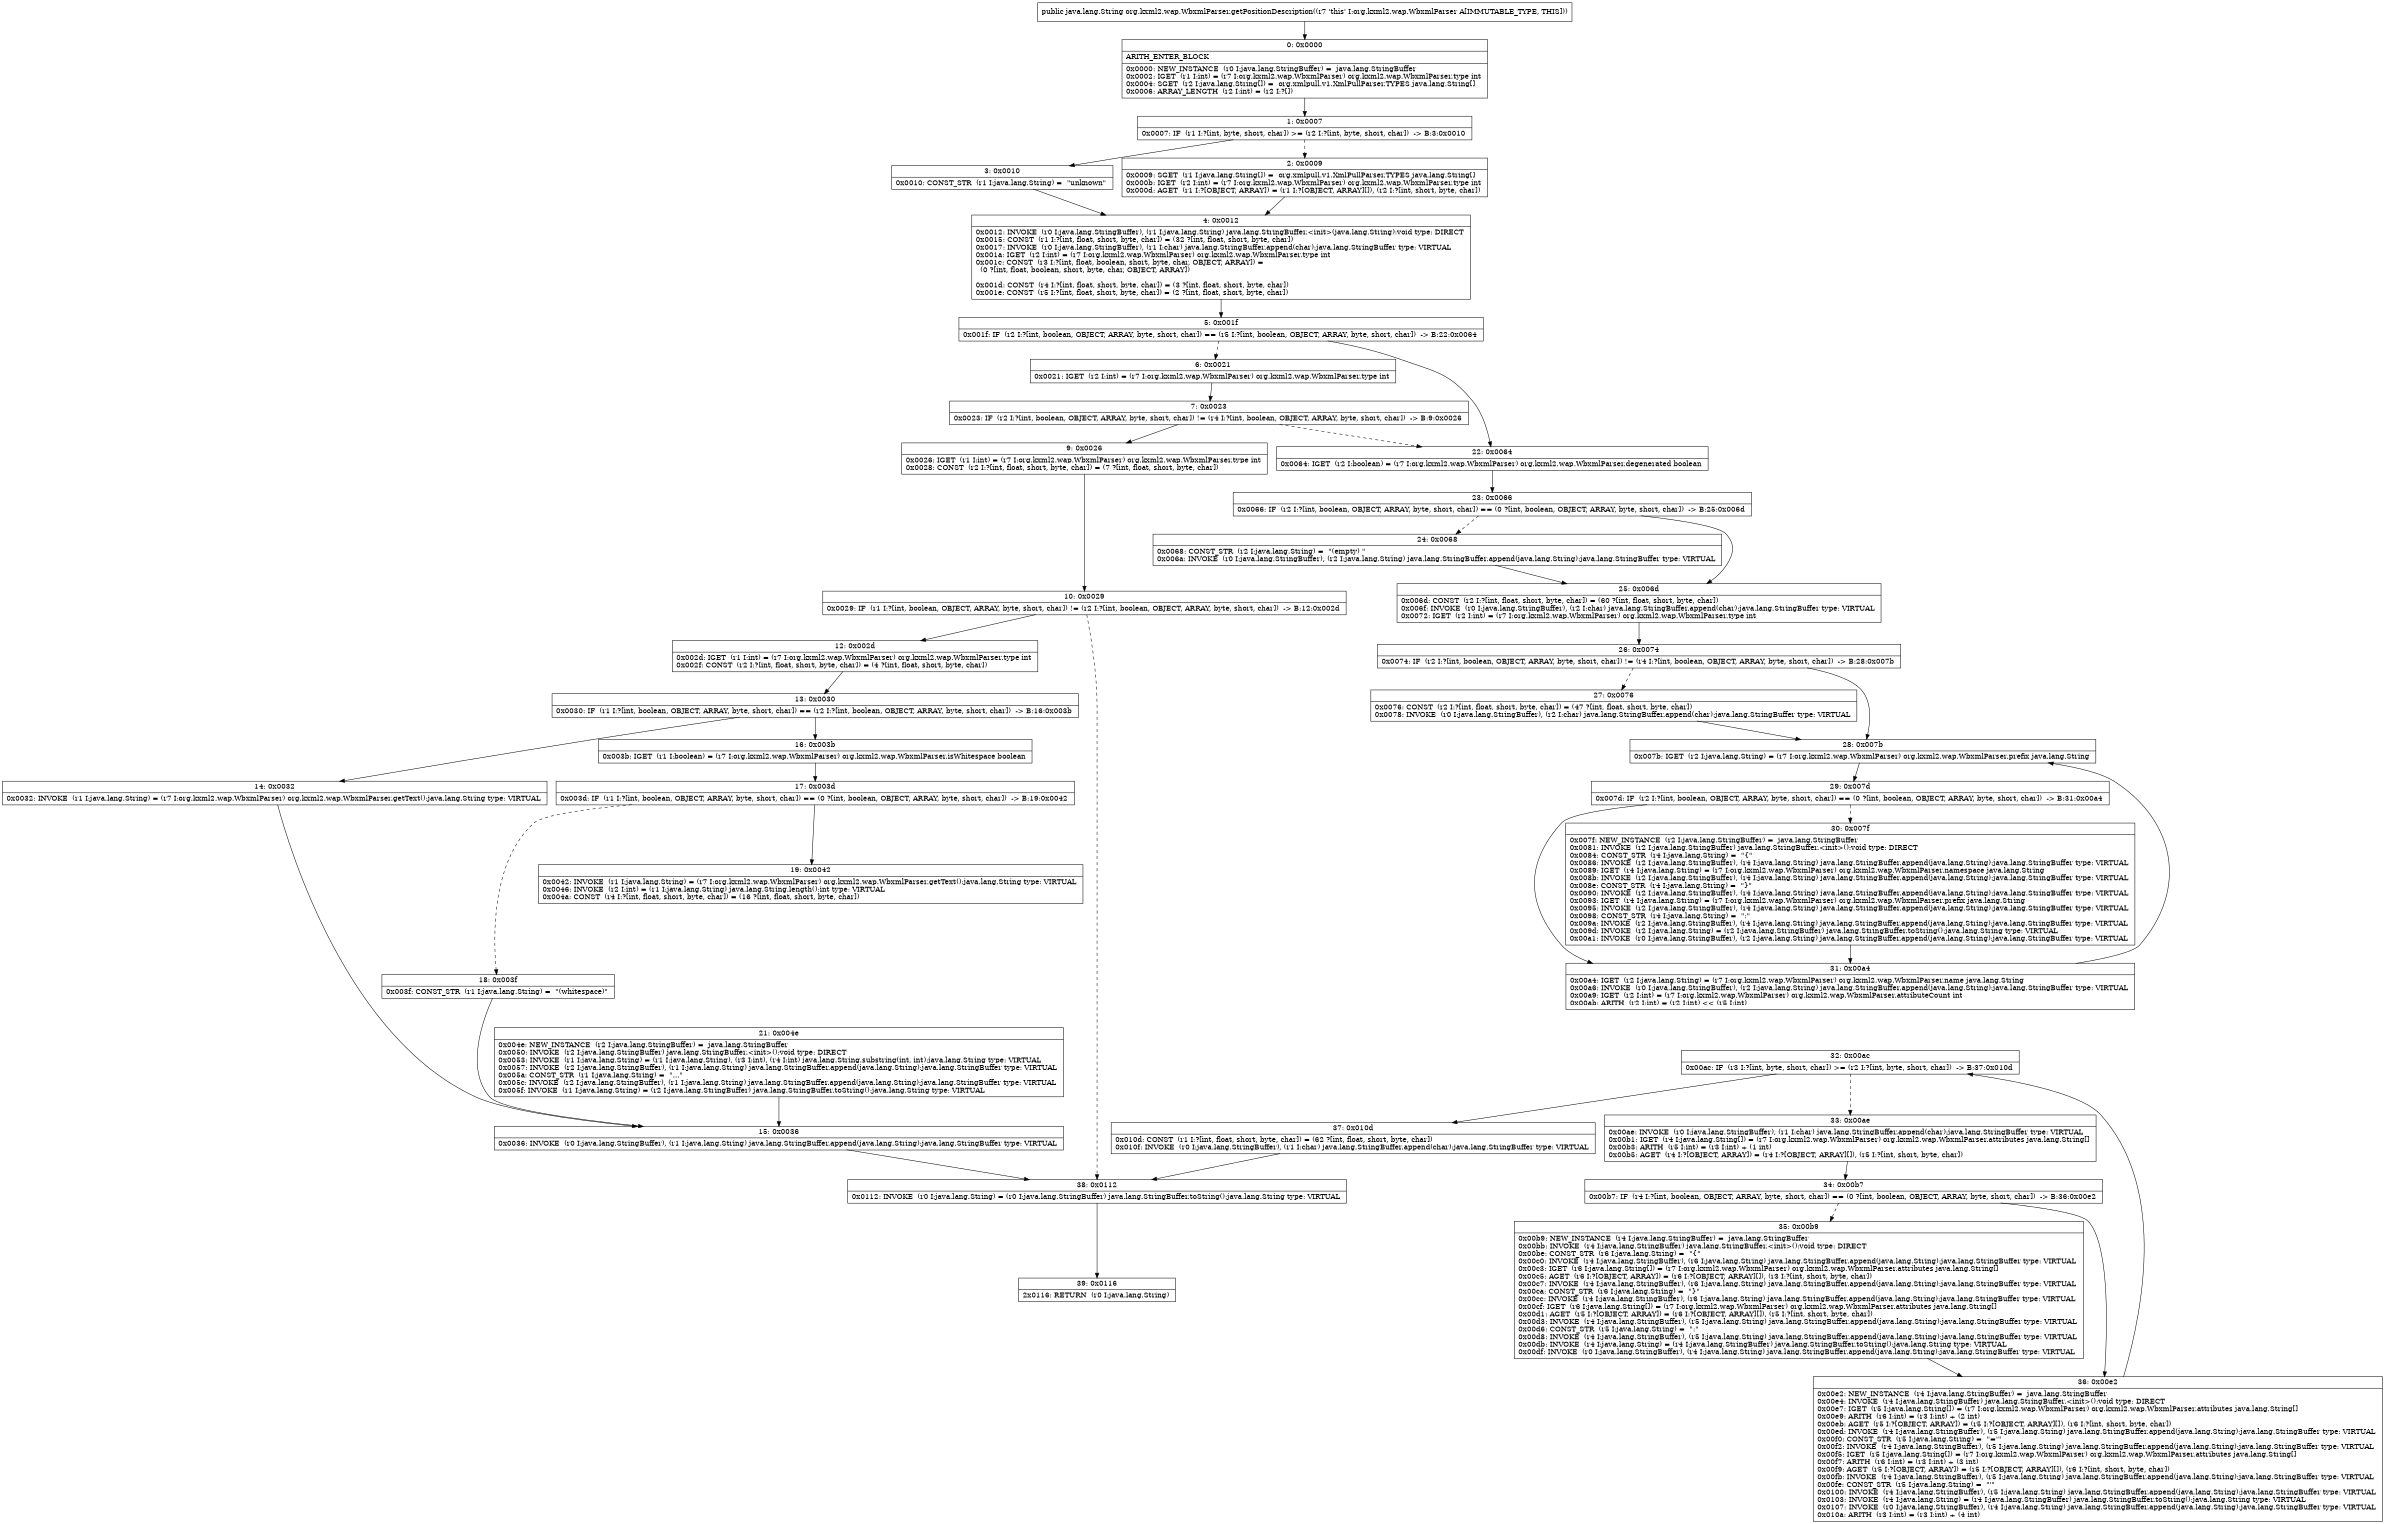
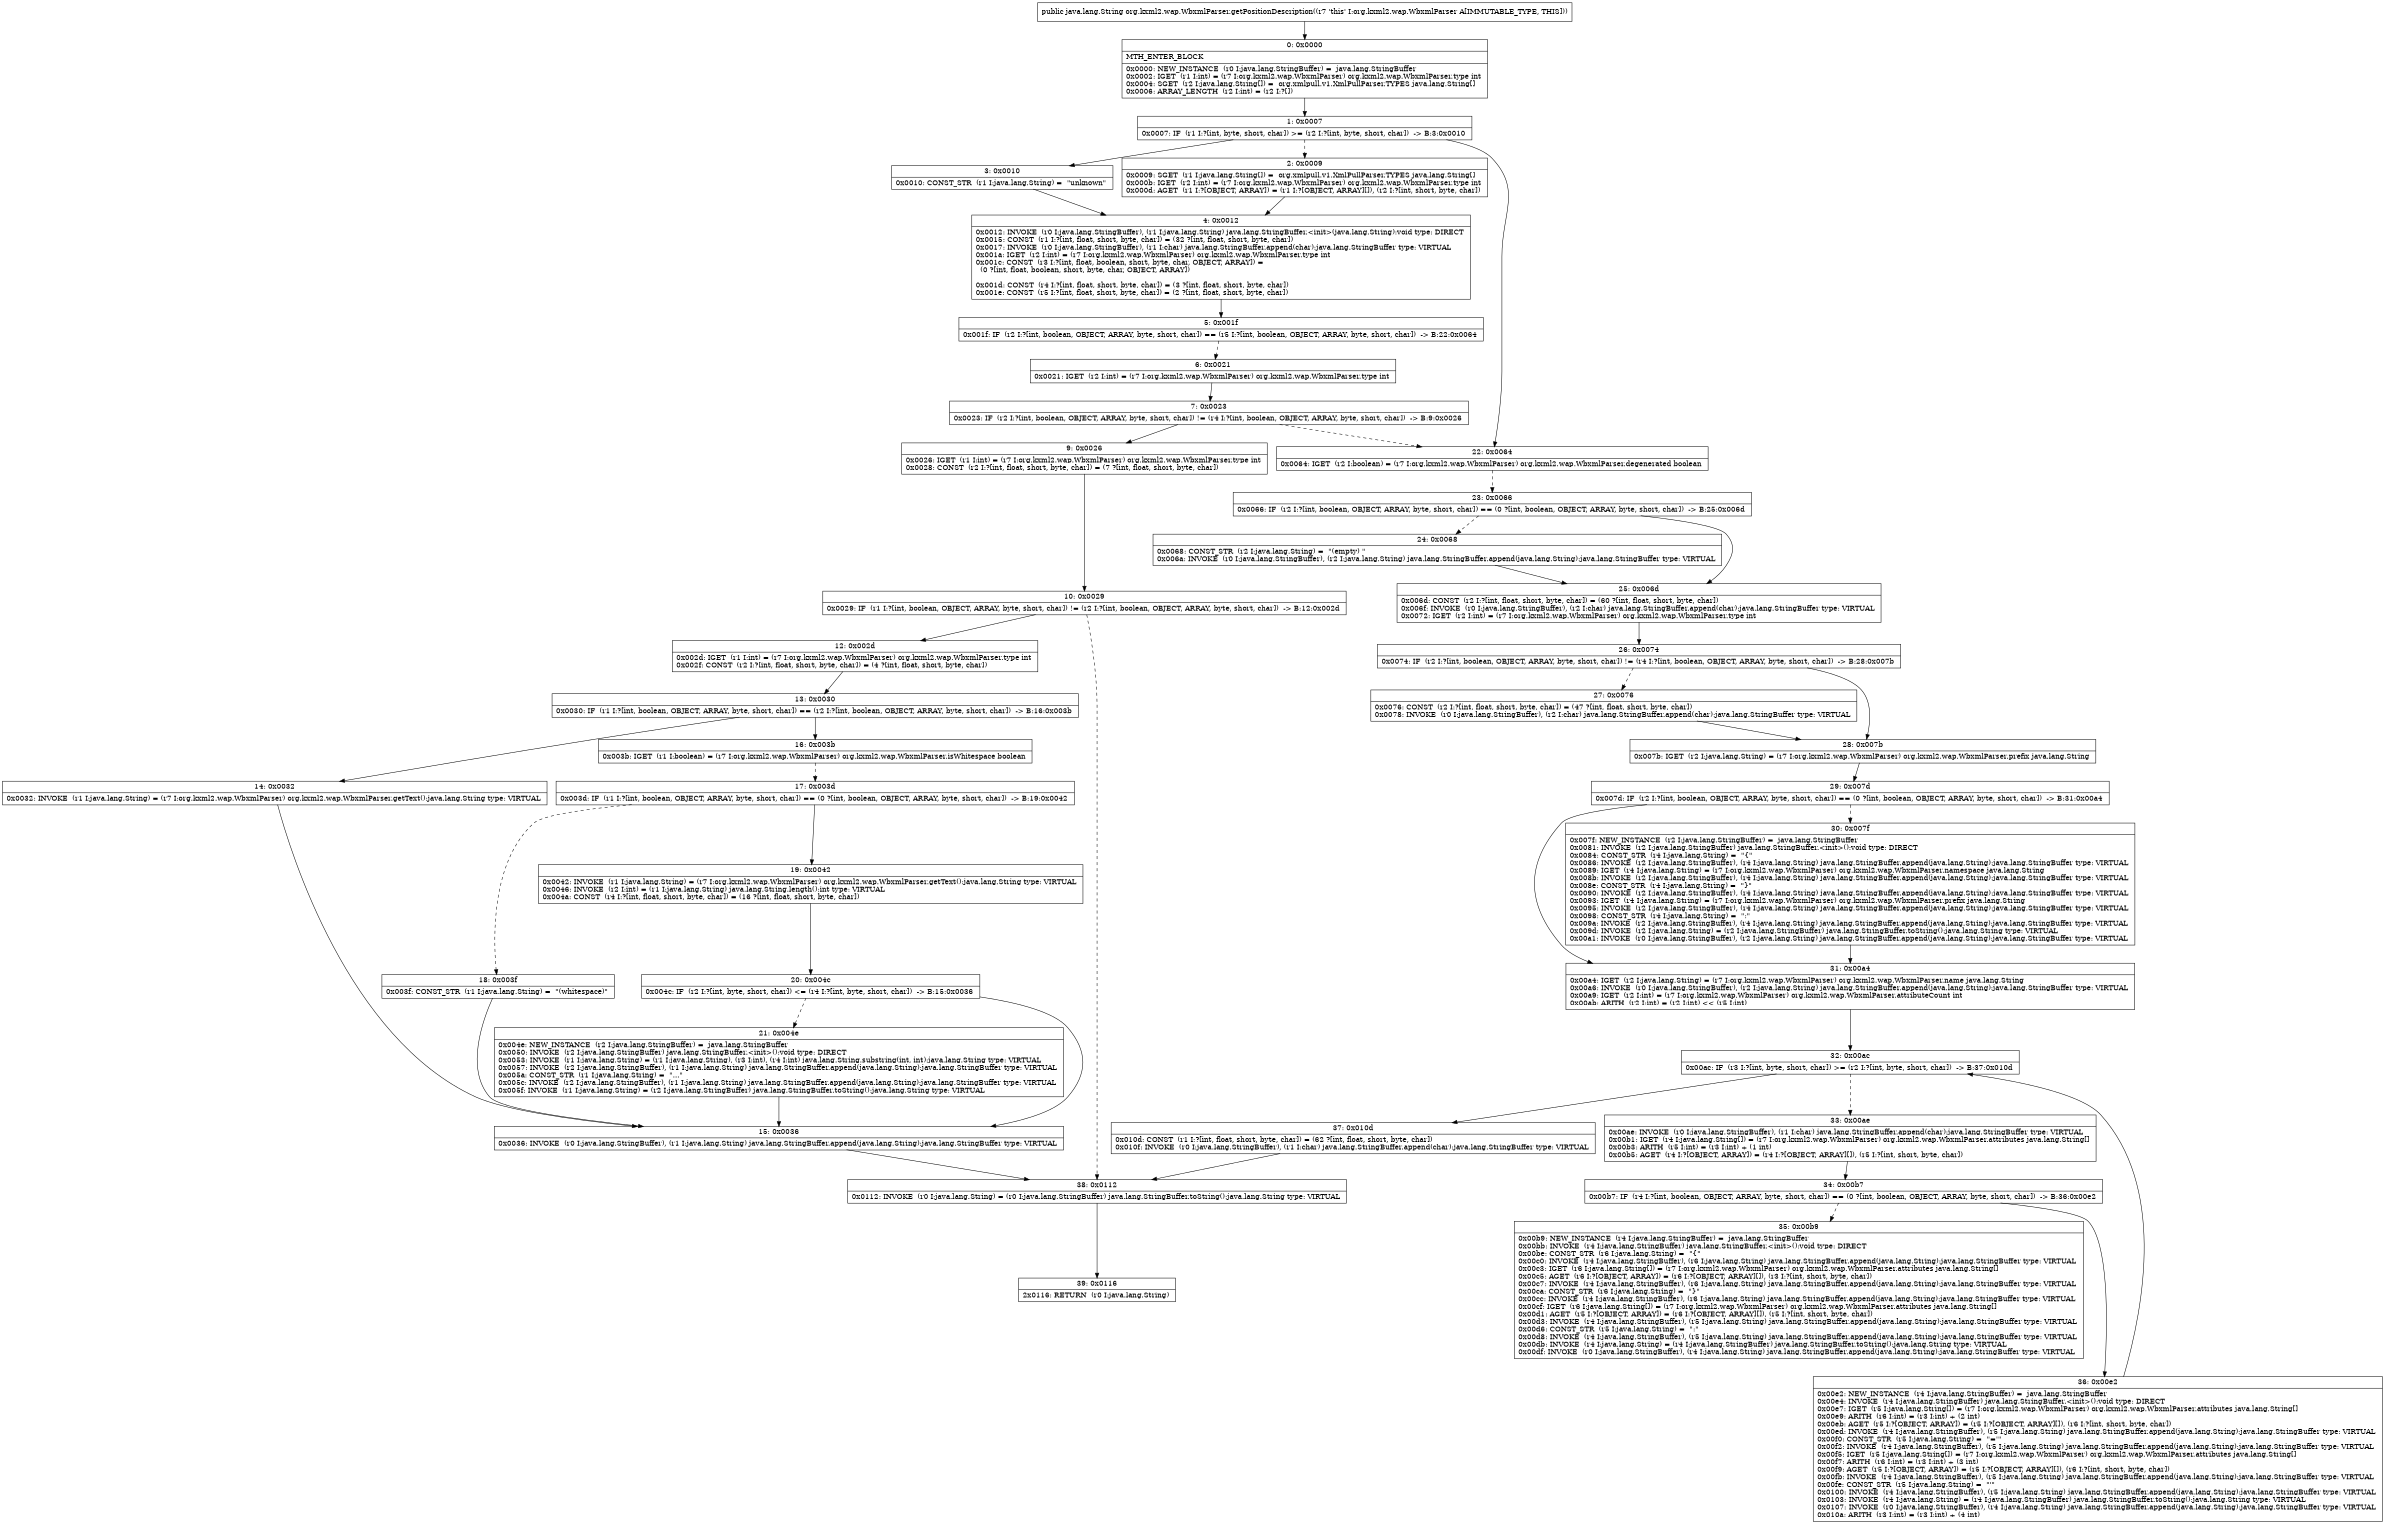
(1168, 57) -> (1165, 57)
(1426, 368) -> (1502, 273)
(1492, 479) -> (1492, 479)
(815, 770) -> (815, 770)
(2168, 859) -> (1850, 1027)
none -> (811, 986)
(1942, 1366) -> none
